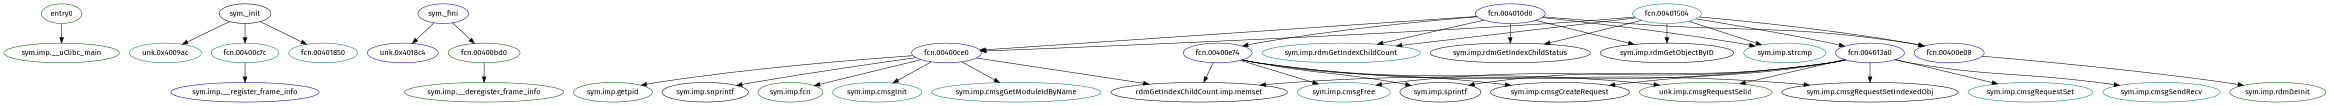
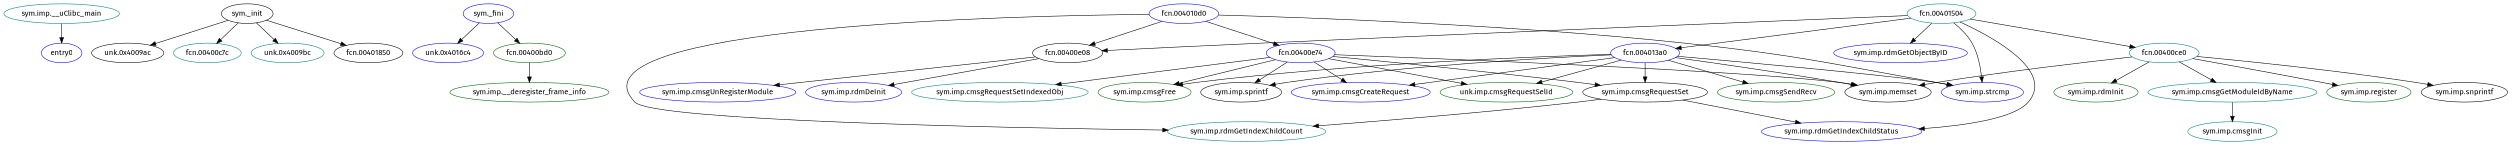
(62, 14) -> (62, 53)
(1510, 29) -> (1739, 111)
(62, 31) -> (62, 31)
(1580, 31) -> none
(1519, 32) -> (1460, 114)
(1231, 33) -> none
(62, 53) -> (62, 14)
(165, 53) -> (128, 53)
none -> (288, 53)
(323, 53) -> (368, 53)
(403, 53) -> (448, 53)
(946, 53) -> (2164, 53)
(1510, 53) -> (1842, 132)
(1667, 53) -> (1901, 53)
(1785, 53) -> (1982, 92)
(1949, 53) -> (1068, 53)
none -> (1464, 70)
(1870, 70) -> (1813, 69)
(915, 71) -> (2232, 109)
(245, 92) -> none
(613, 92) -> (2369, 92)
none -> (718, 92)
(790, 92) -> (2096, 92)
(1199, 92) -> (1888, 92)
(1344, 92) -> (1145, 92)
(1560, 92) -> (1361, 92)
(1870, 92) -> (1000, 92)
(2030, 92) -> (1645, 92)
(2161, 92) -> (1776, 92)
(2278, 92) -> (854, 92)
